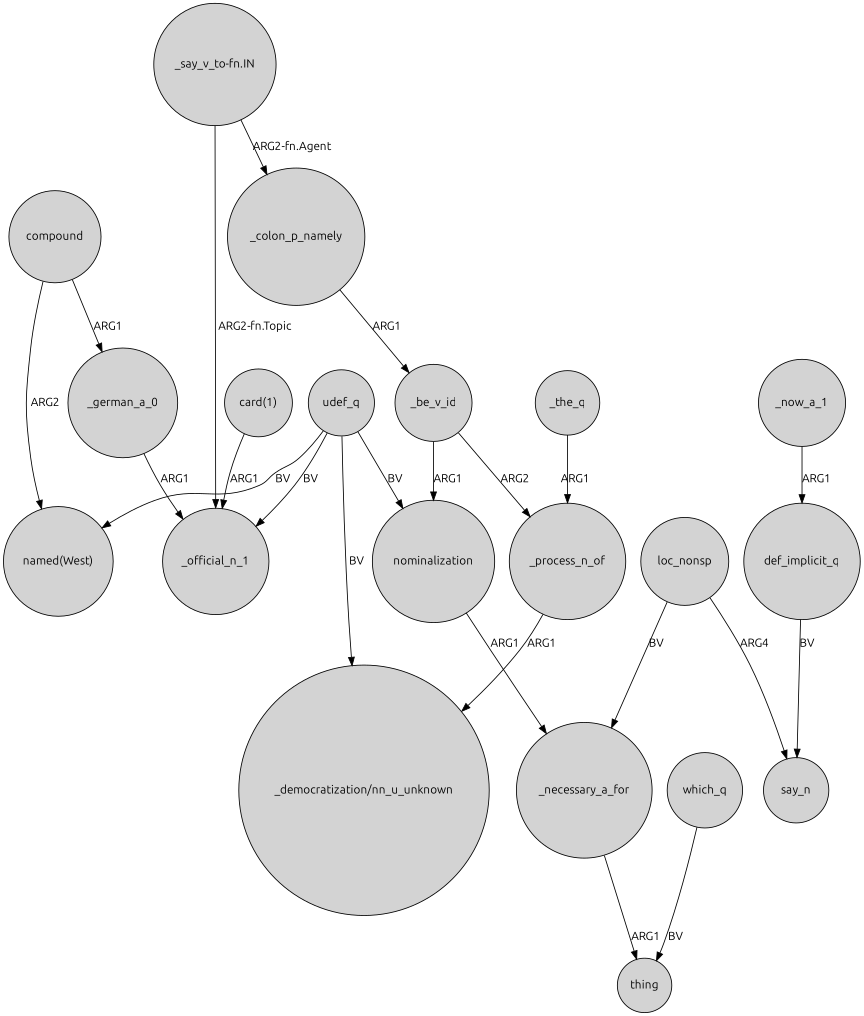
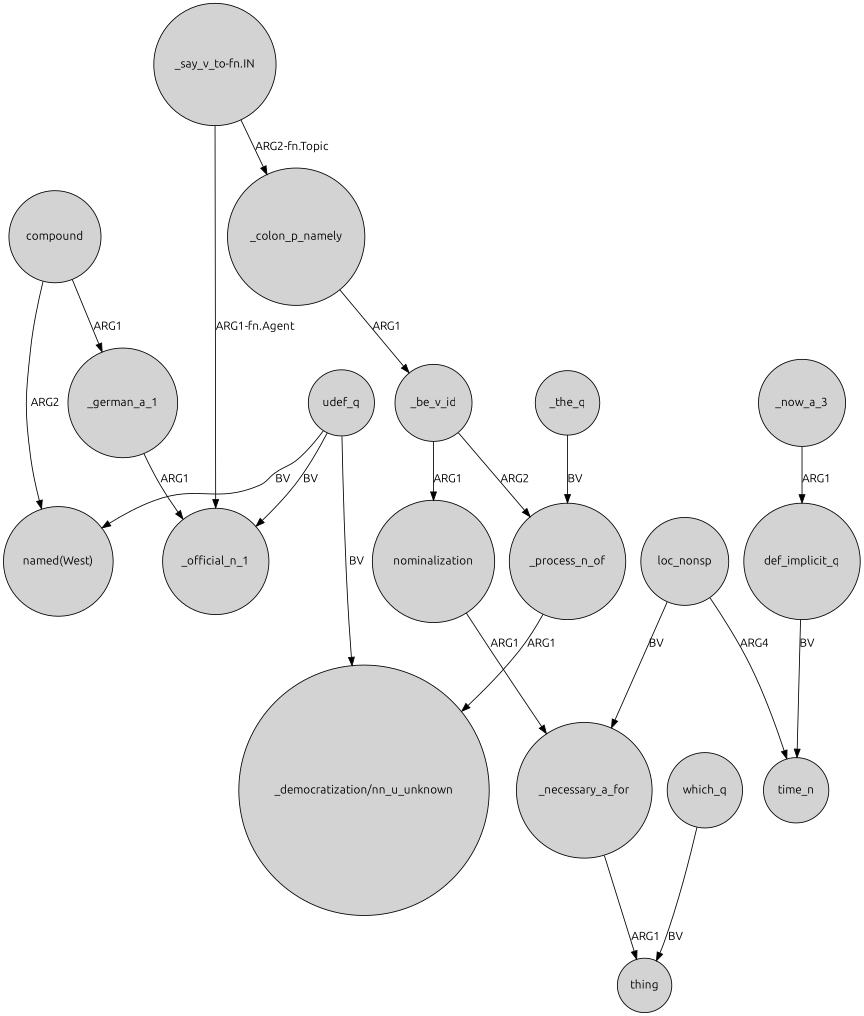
(292, 147) -> (292, 147)
(255, 327) -> (255, 327)
(123, 403) -> (123, 403)
(258, 403) -> none
(802, 403) -> (802, 403)
(378, 466) -> none
(575, 479) -> (575, 479)
(796, 790) -> (796, 790)
